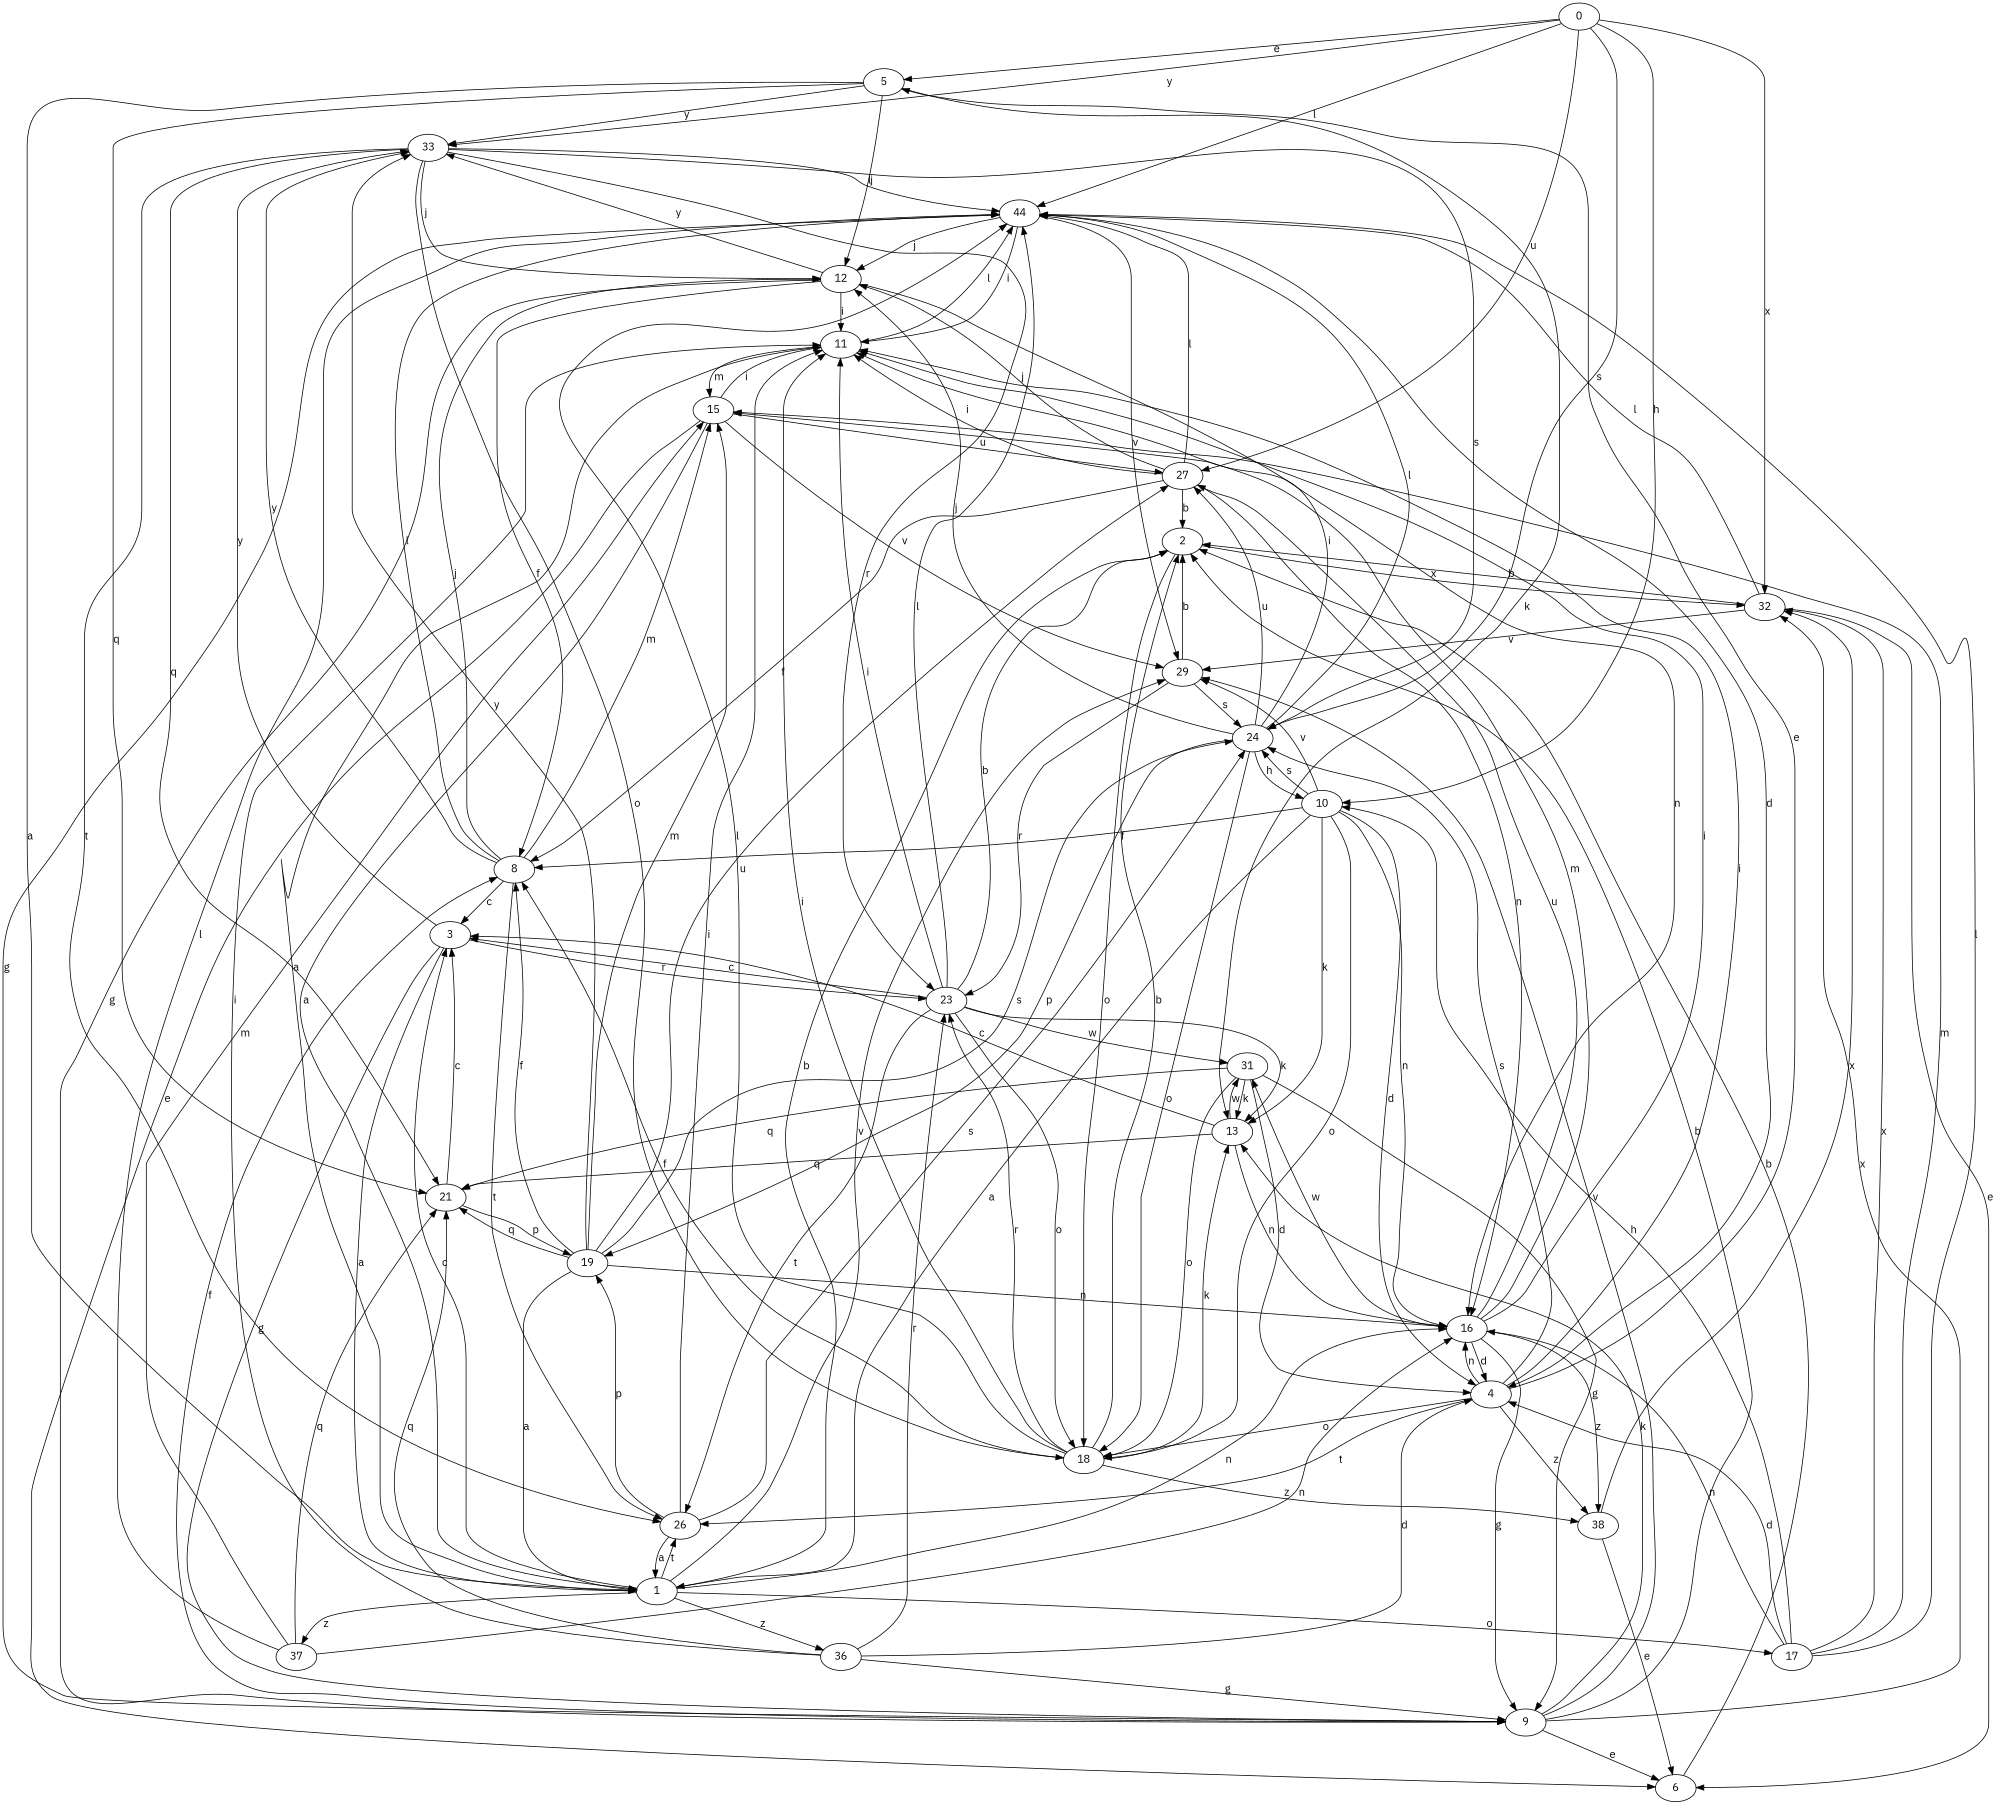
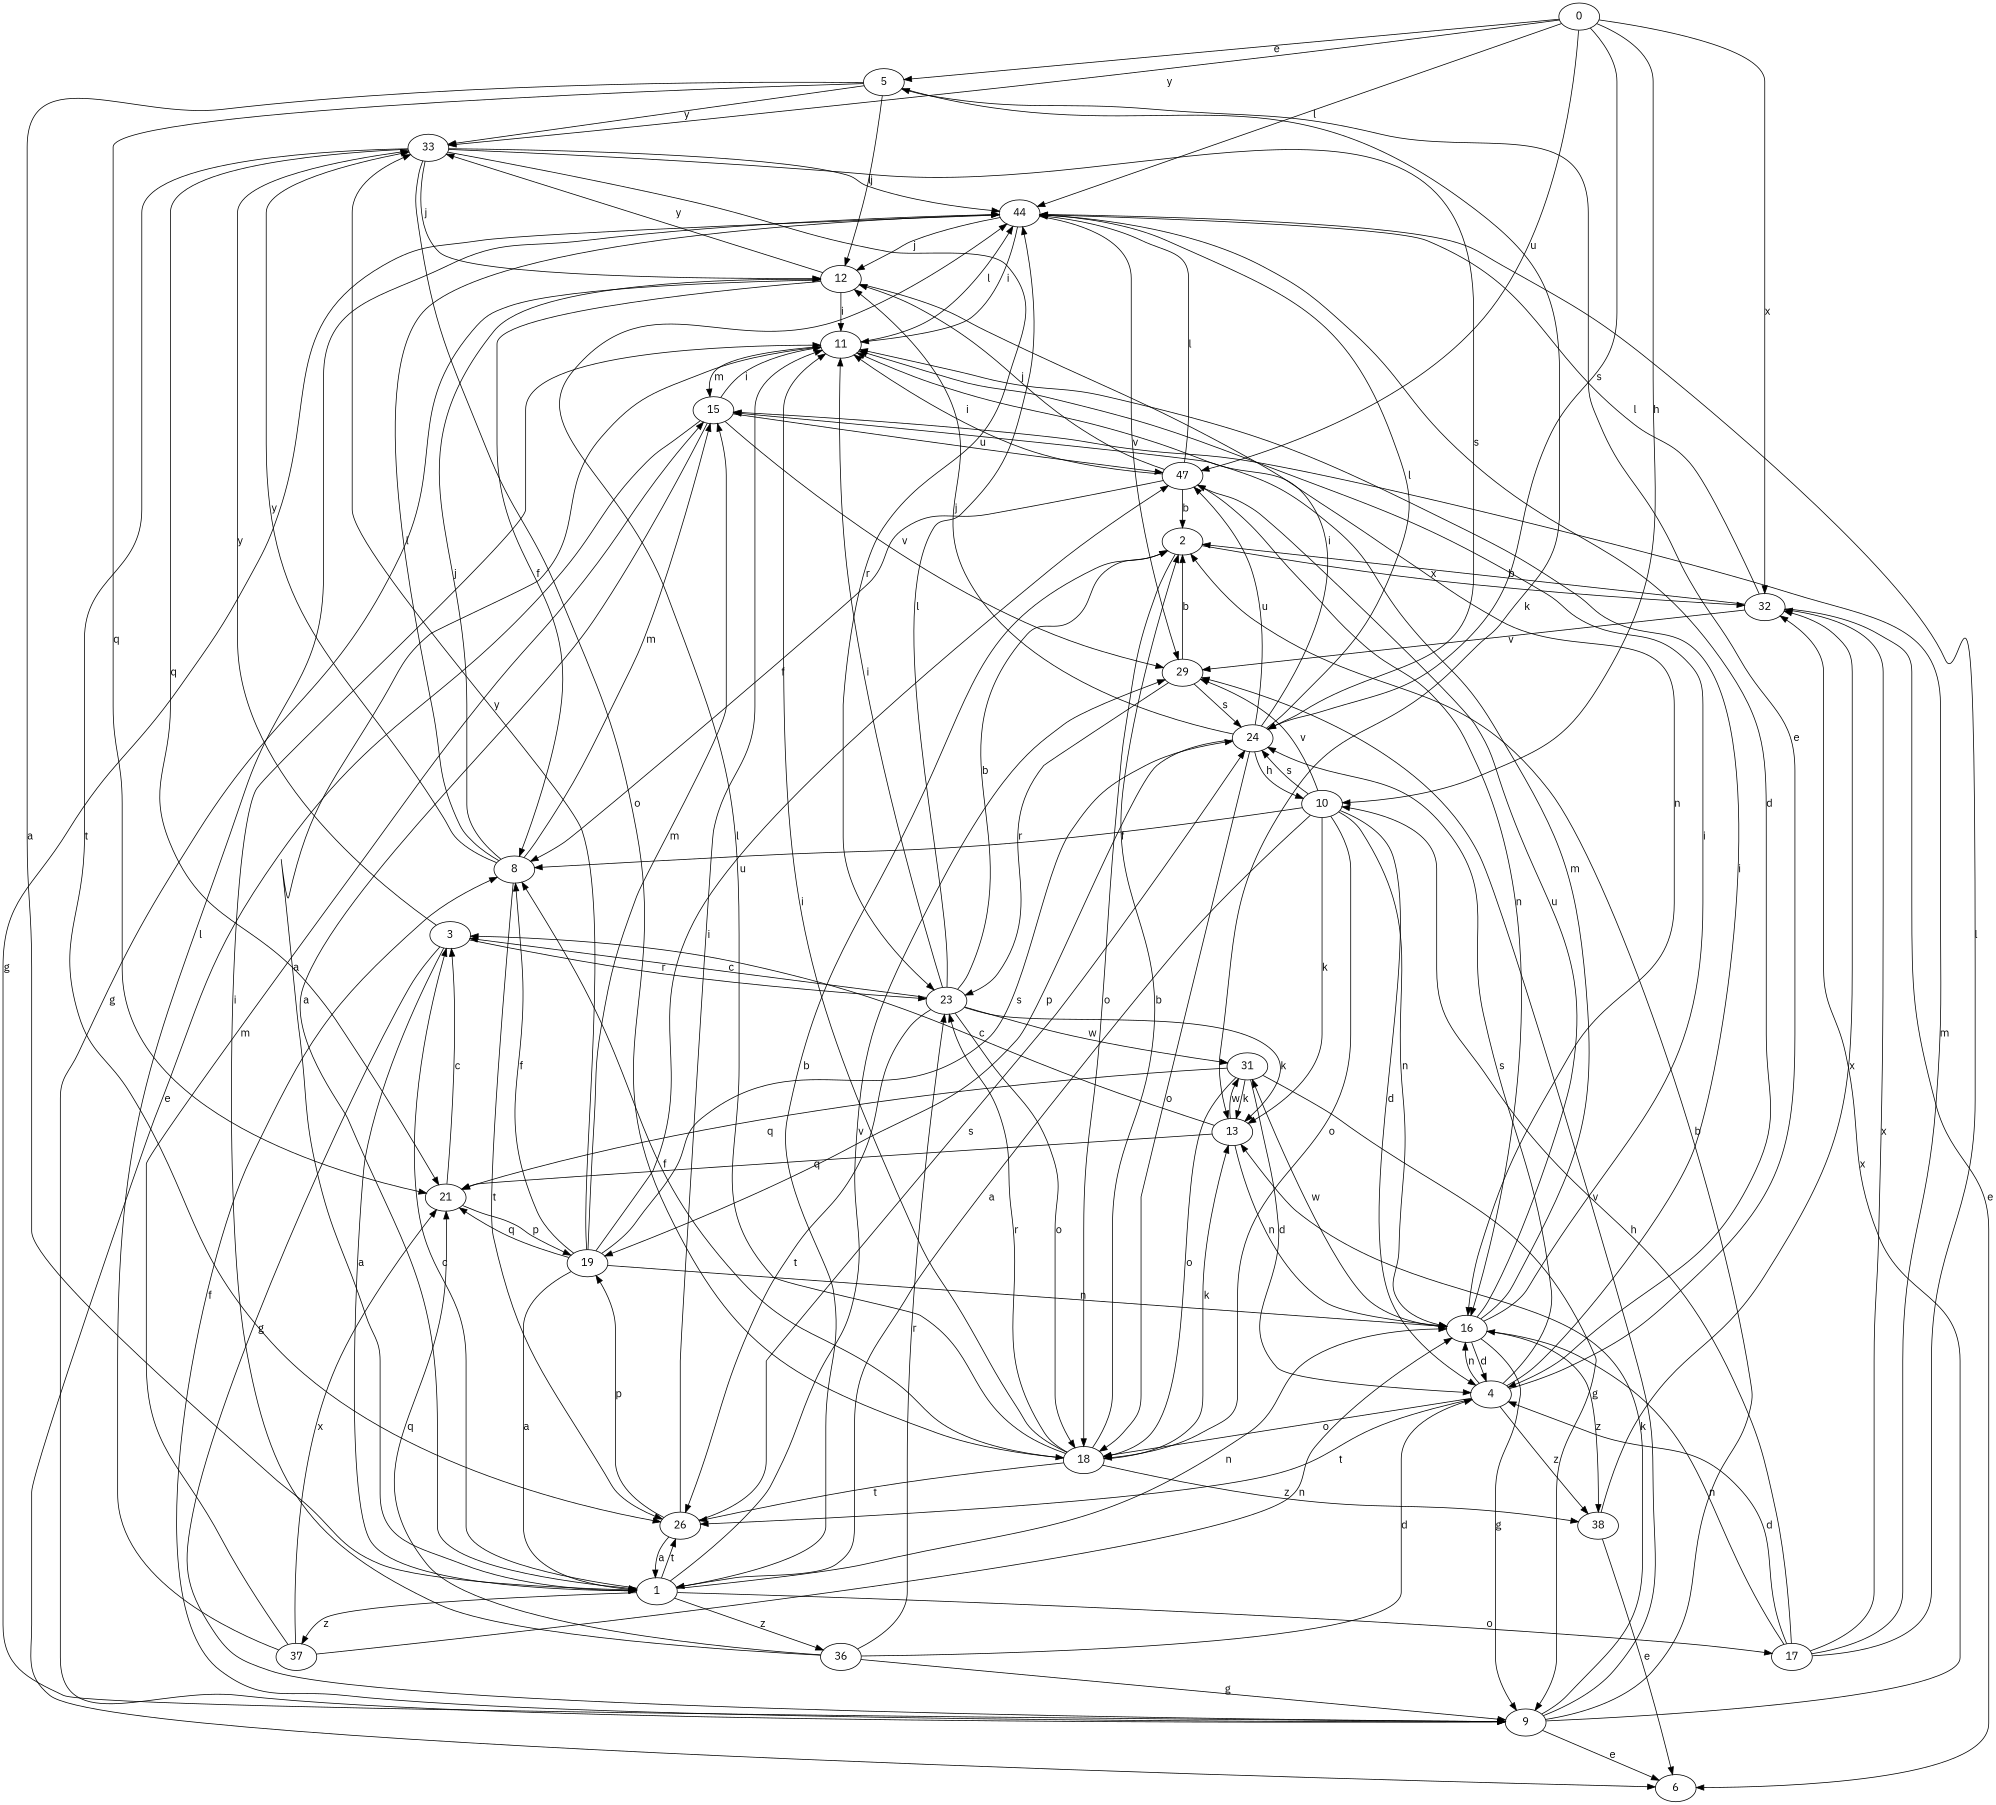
(1183, 476) -> (1183, 476)
(485, 900) -> none
(1729, 1095) -> none
(320, 1427) -> (320, 1427)
none -> (884, 1486)
